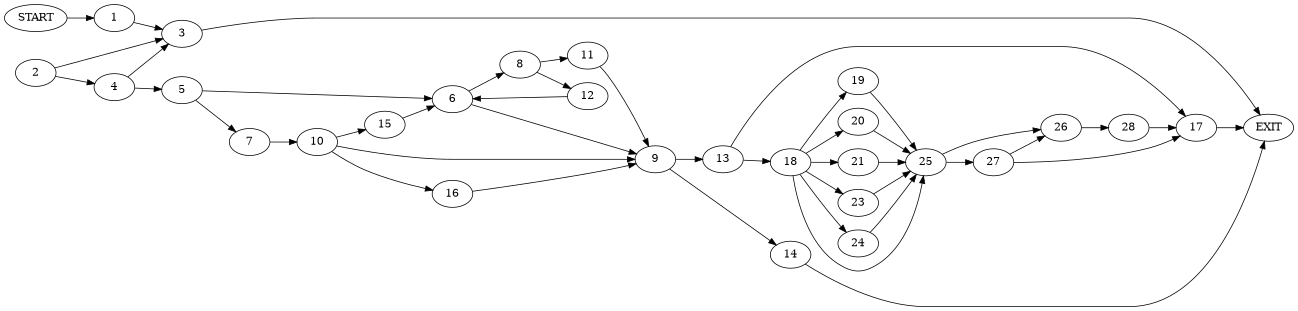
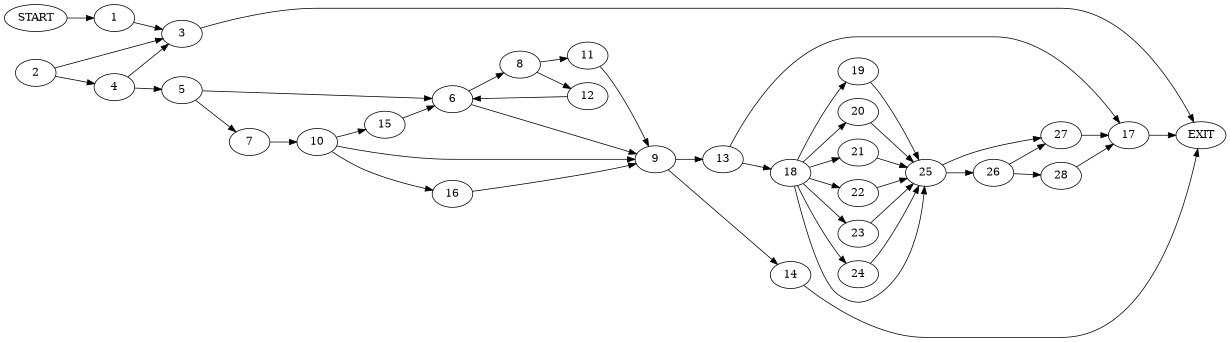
(1024, 147) -> (1024, 156)
none -> (858, 193)
